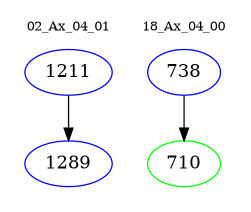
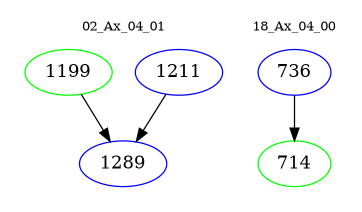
none -> (69, 72)
(184, 72) -> (295, 72)
(184, 164) -> (295, 164)
